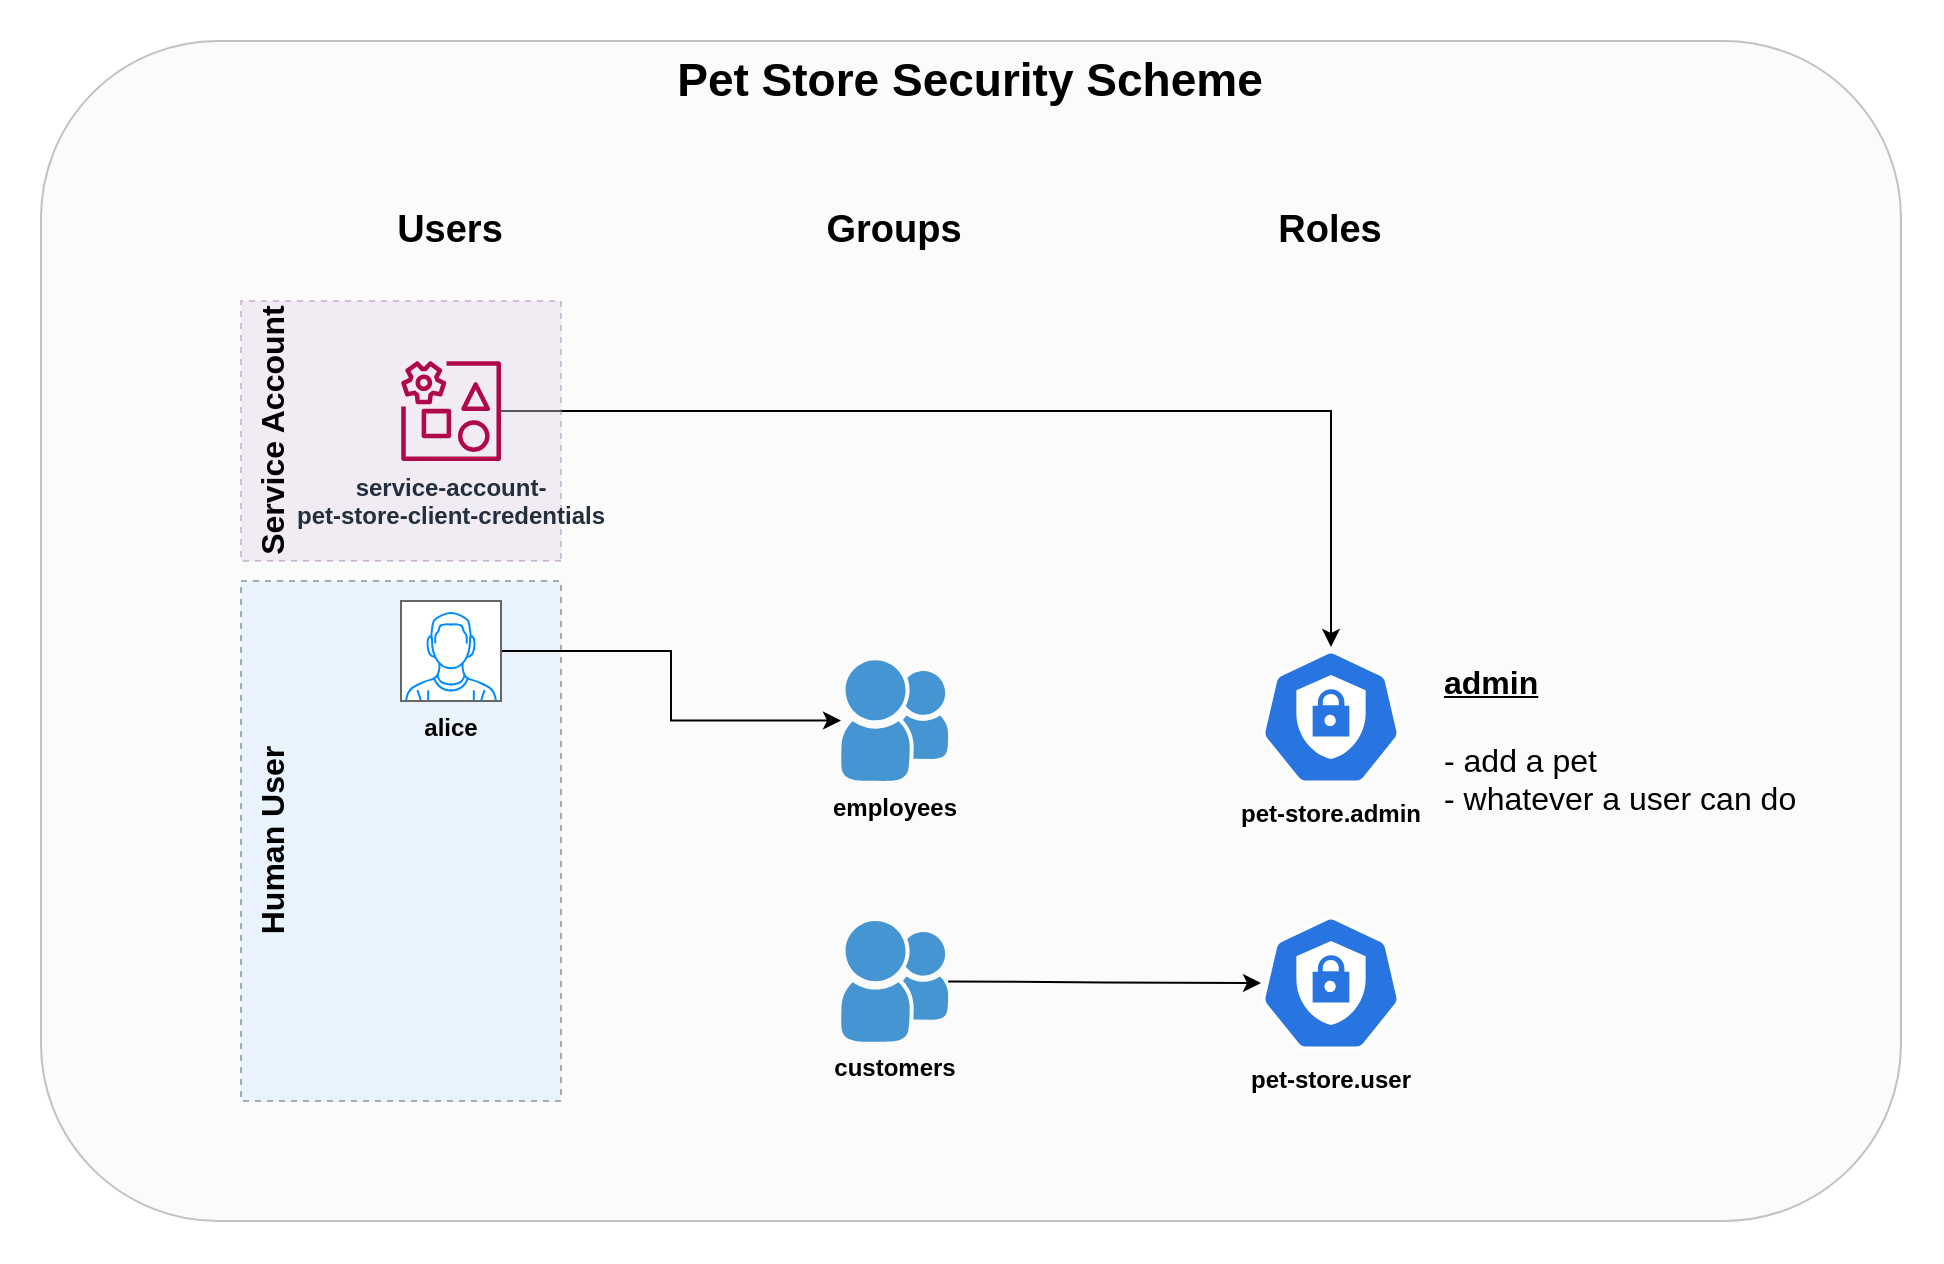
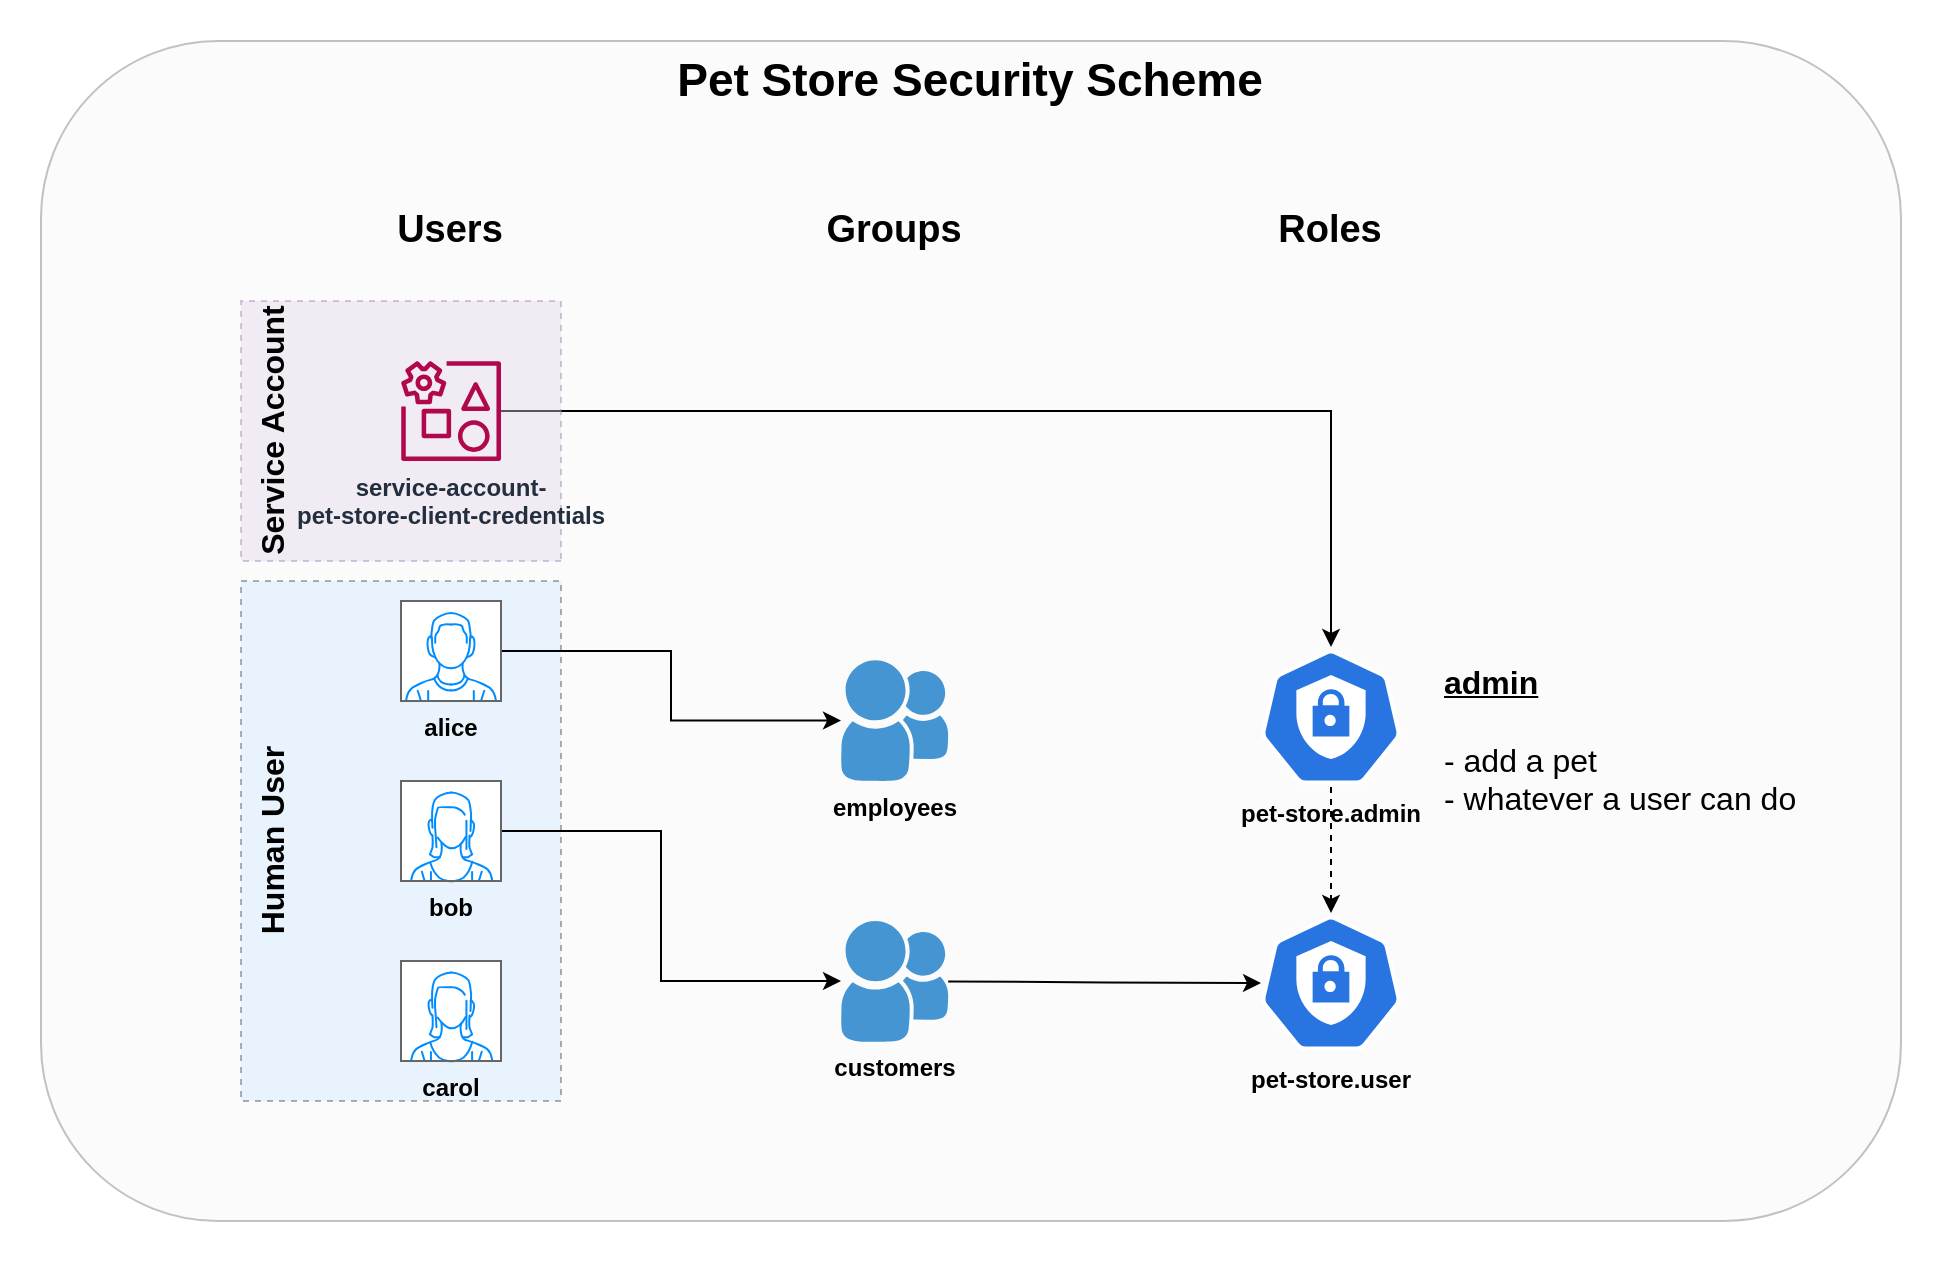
none -> (451, 831)
none -> (1331, 842)
none -> (661, 909)
none -> (451, 1011)
